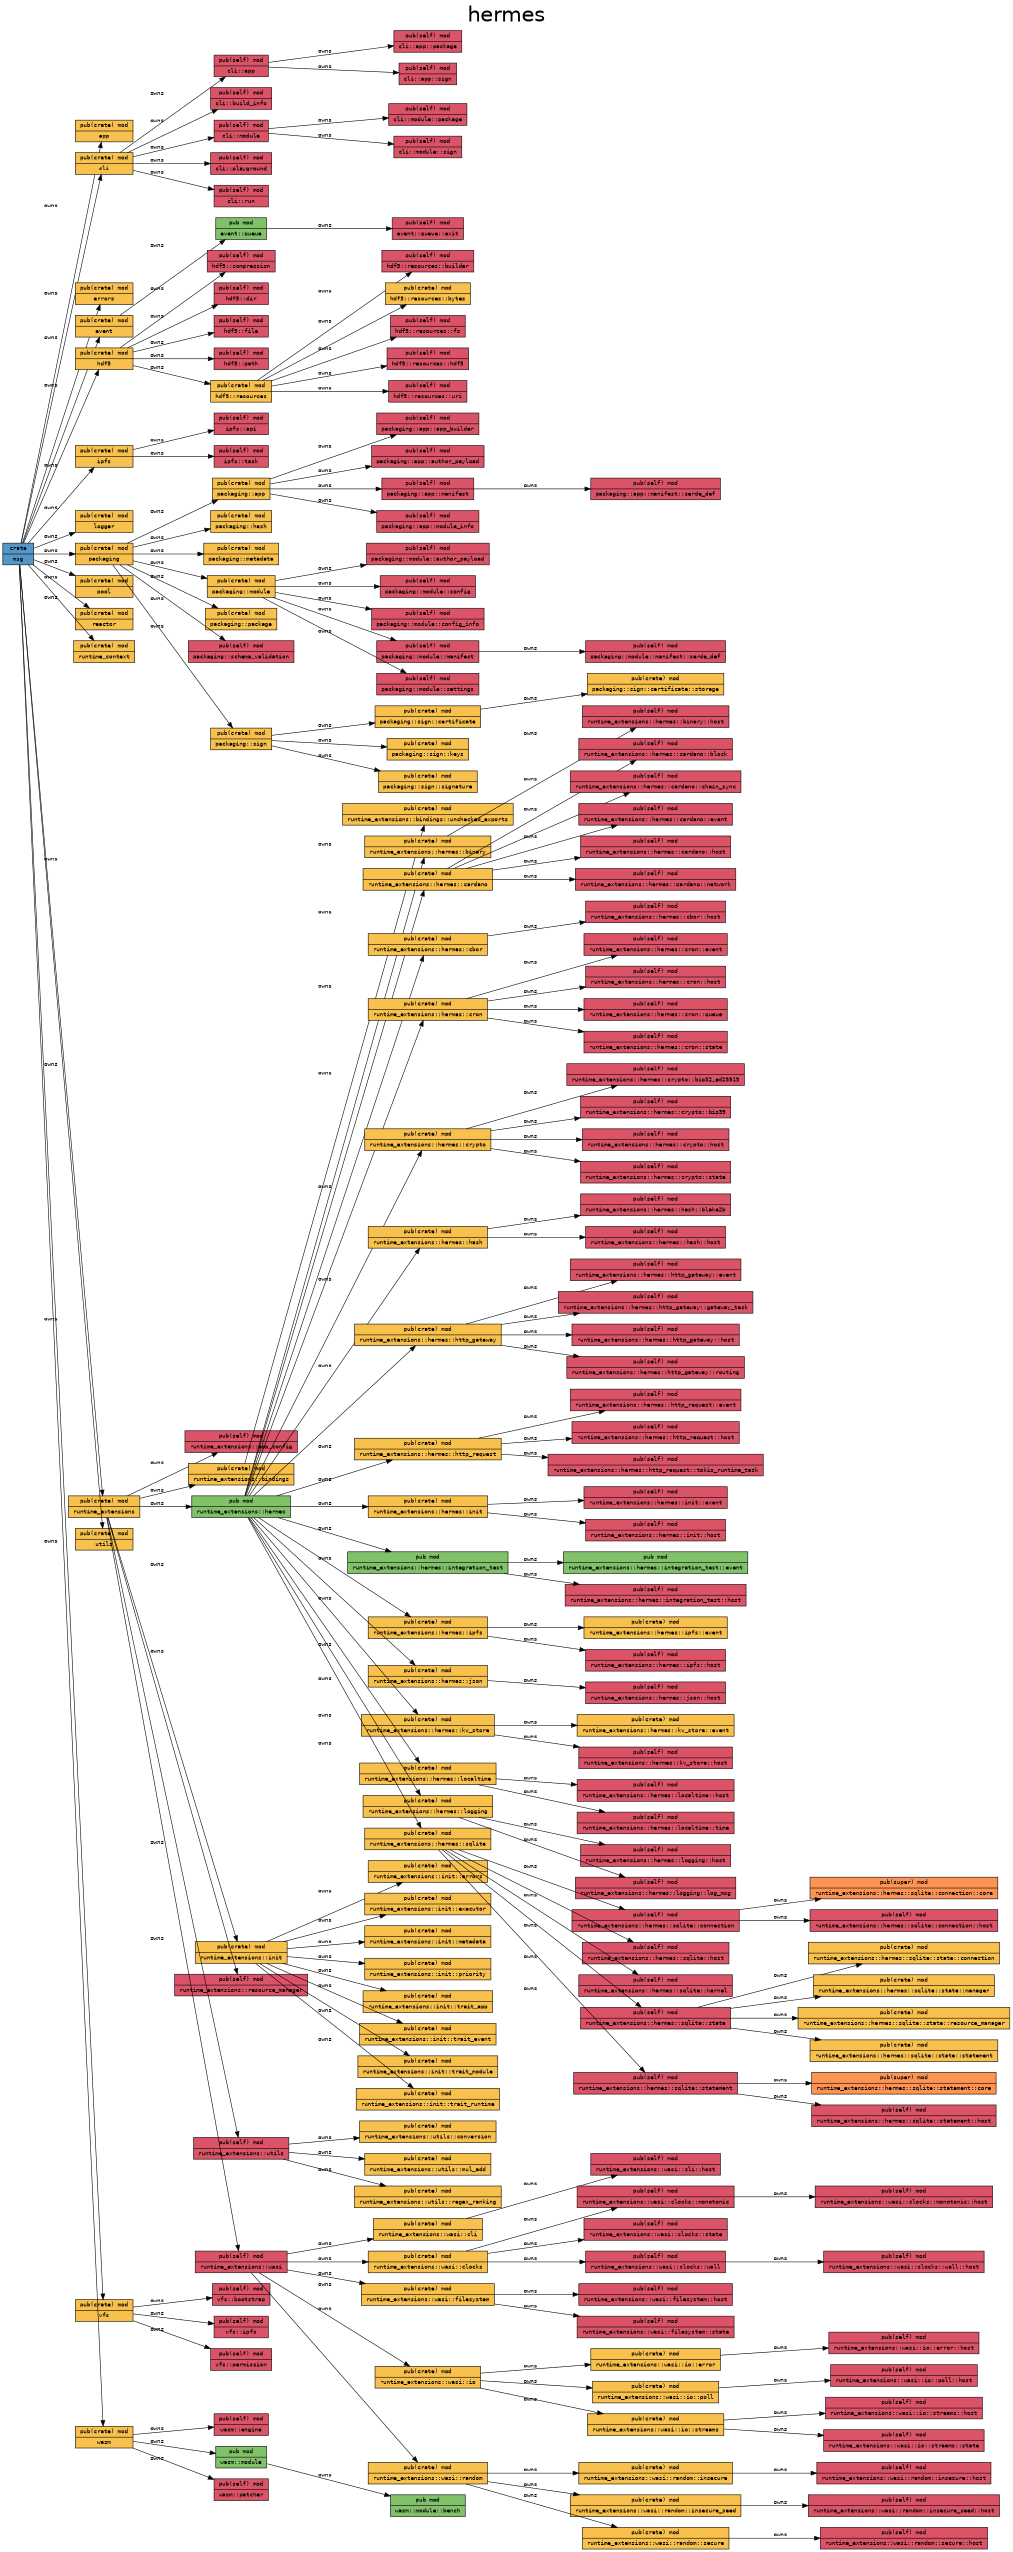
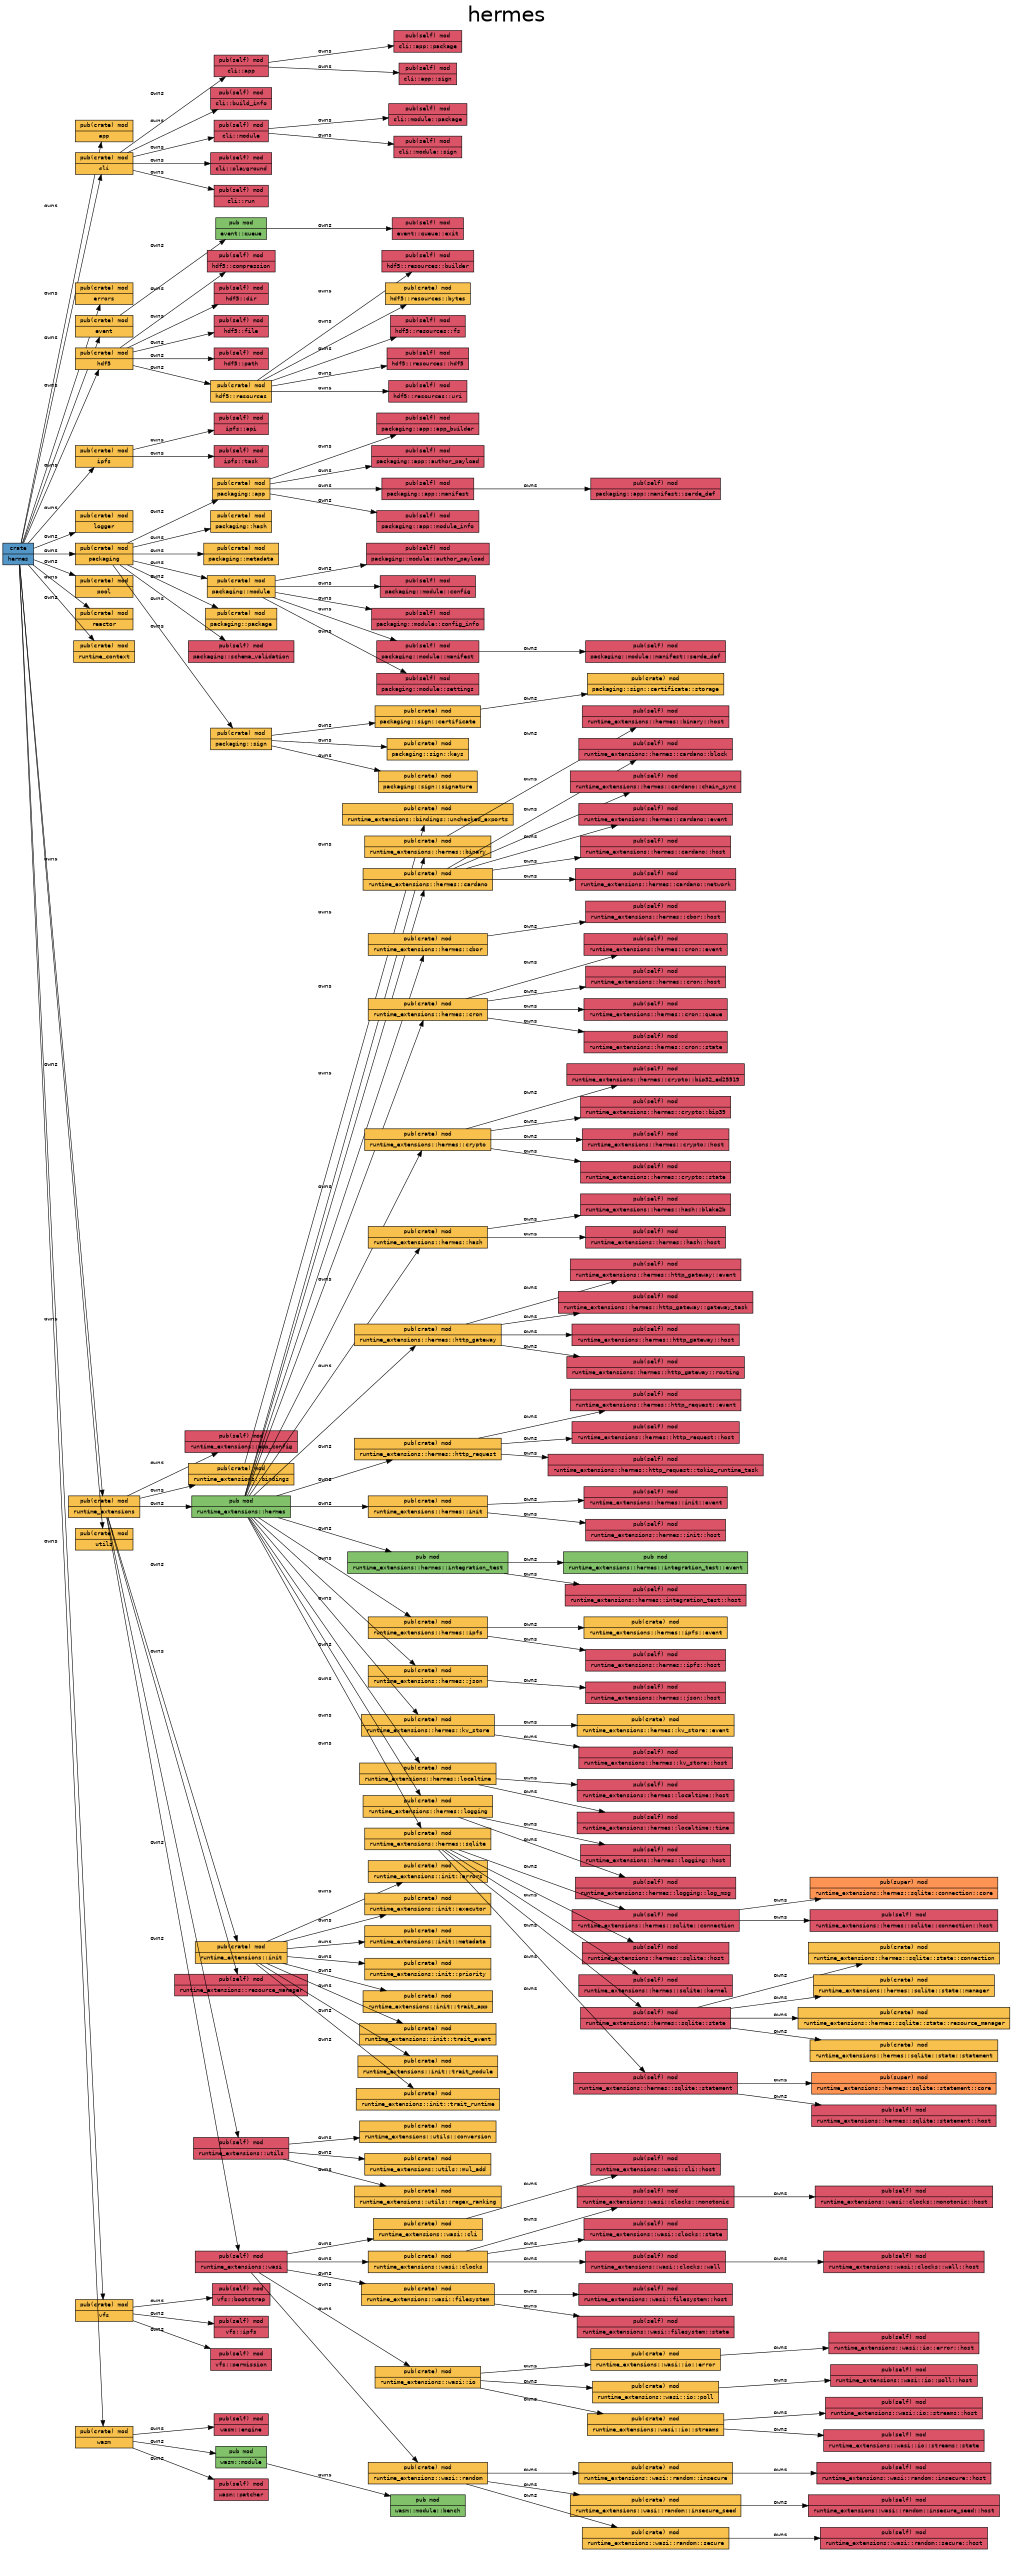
(18, 559) -> (18, 559)
